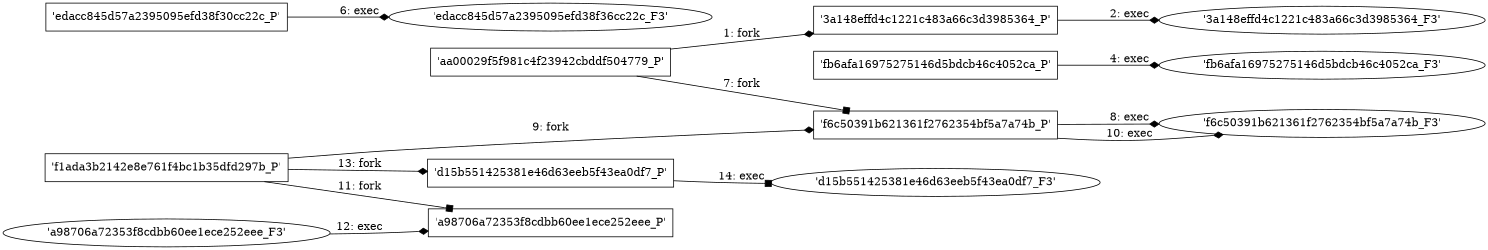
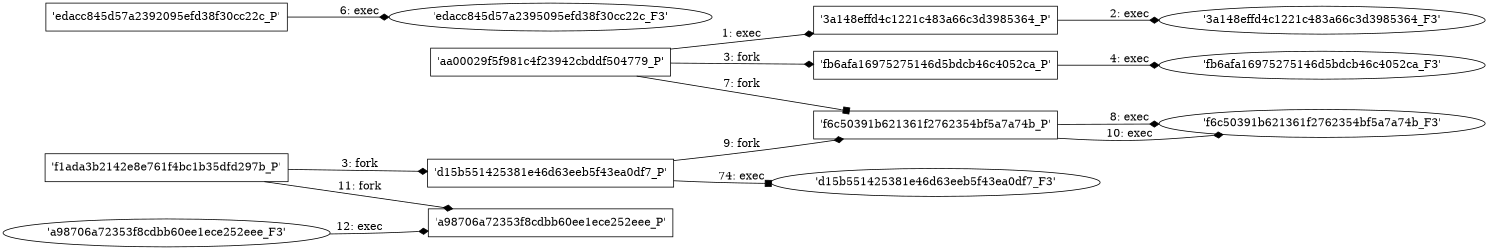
(167, 17) -> (167, 17)
(551, 17) -> (551, 17)
(742, 34) -> (742, 34)
none -> (737, 64)
(546, 142) -> (754, 151)
(360, 164) -> (360, 164)
(742, 177) -> (742, 177)
(355, 195) -> (355, 195)
